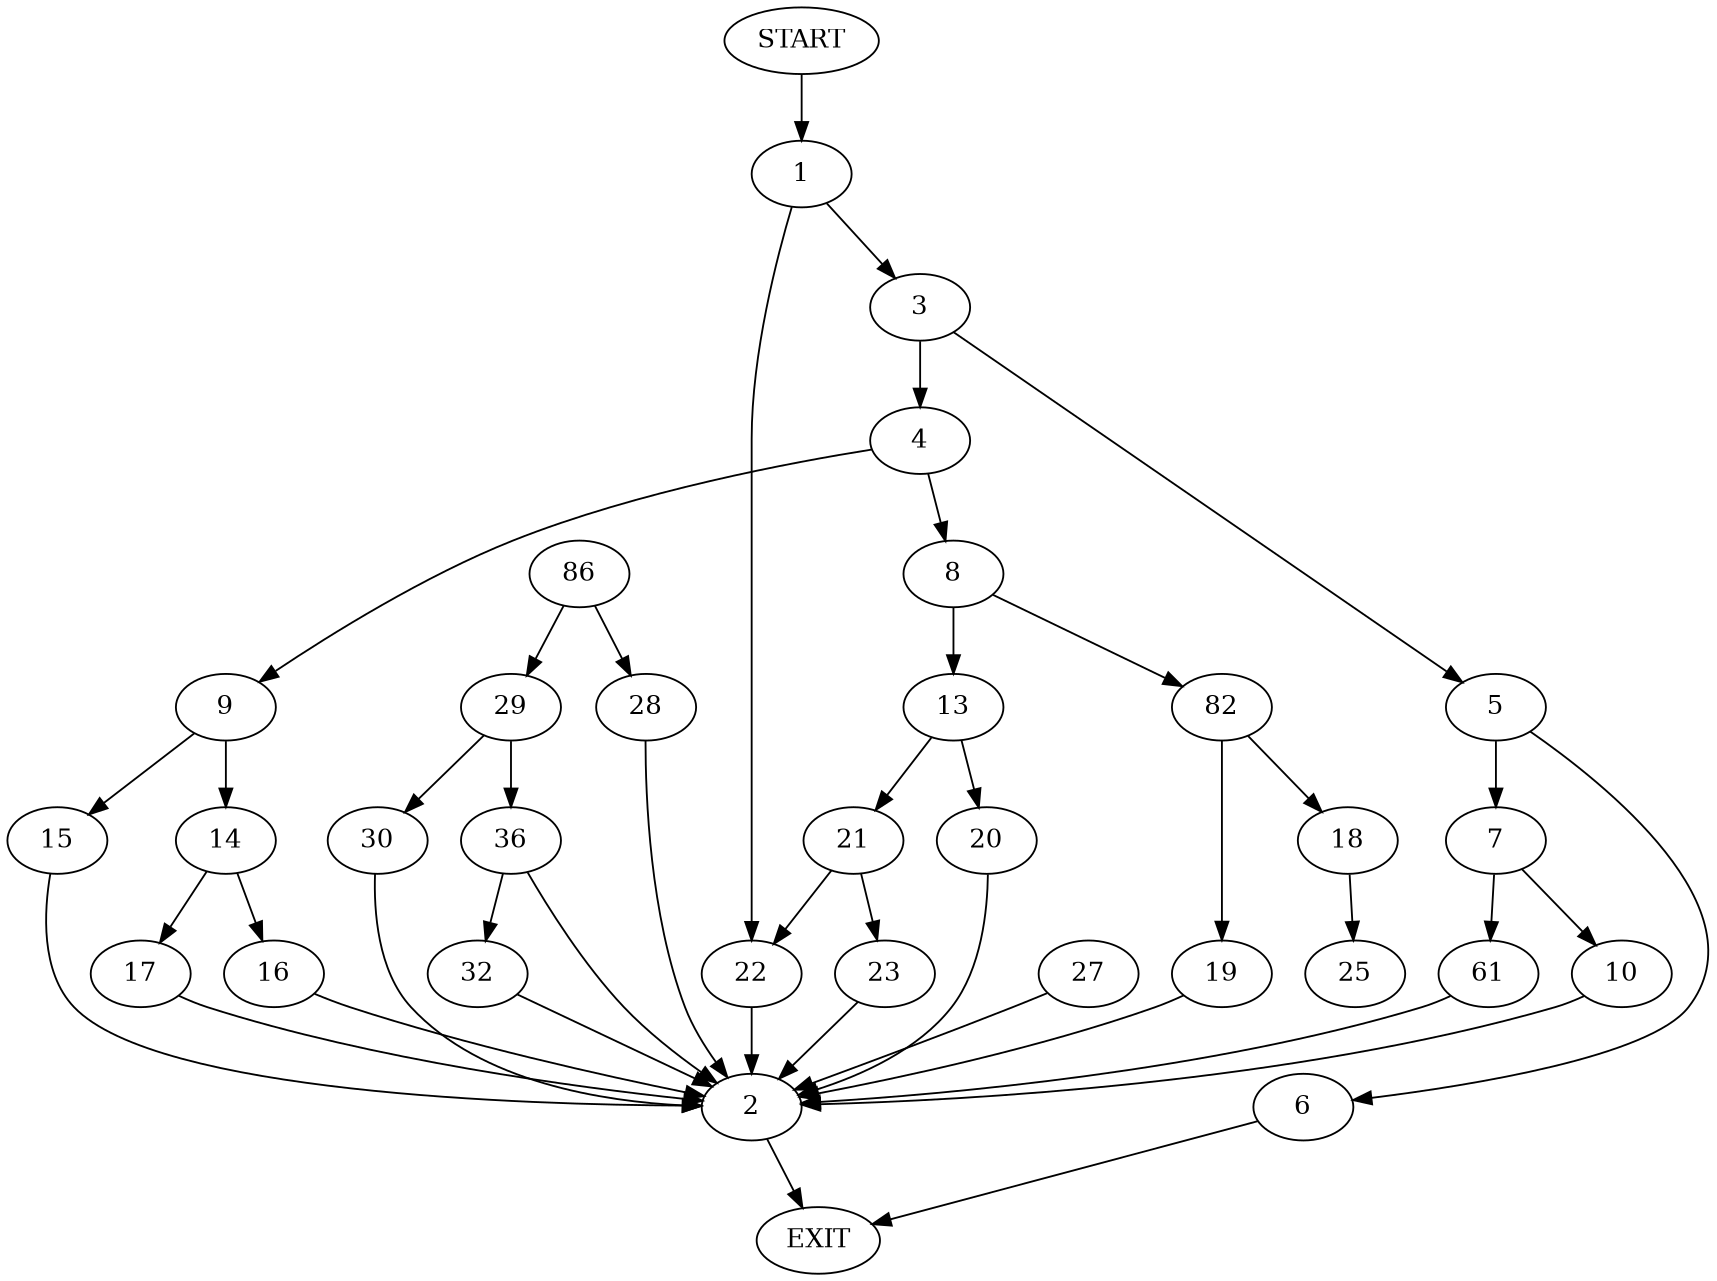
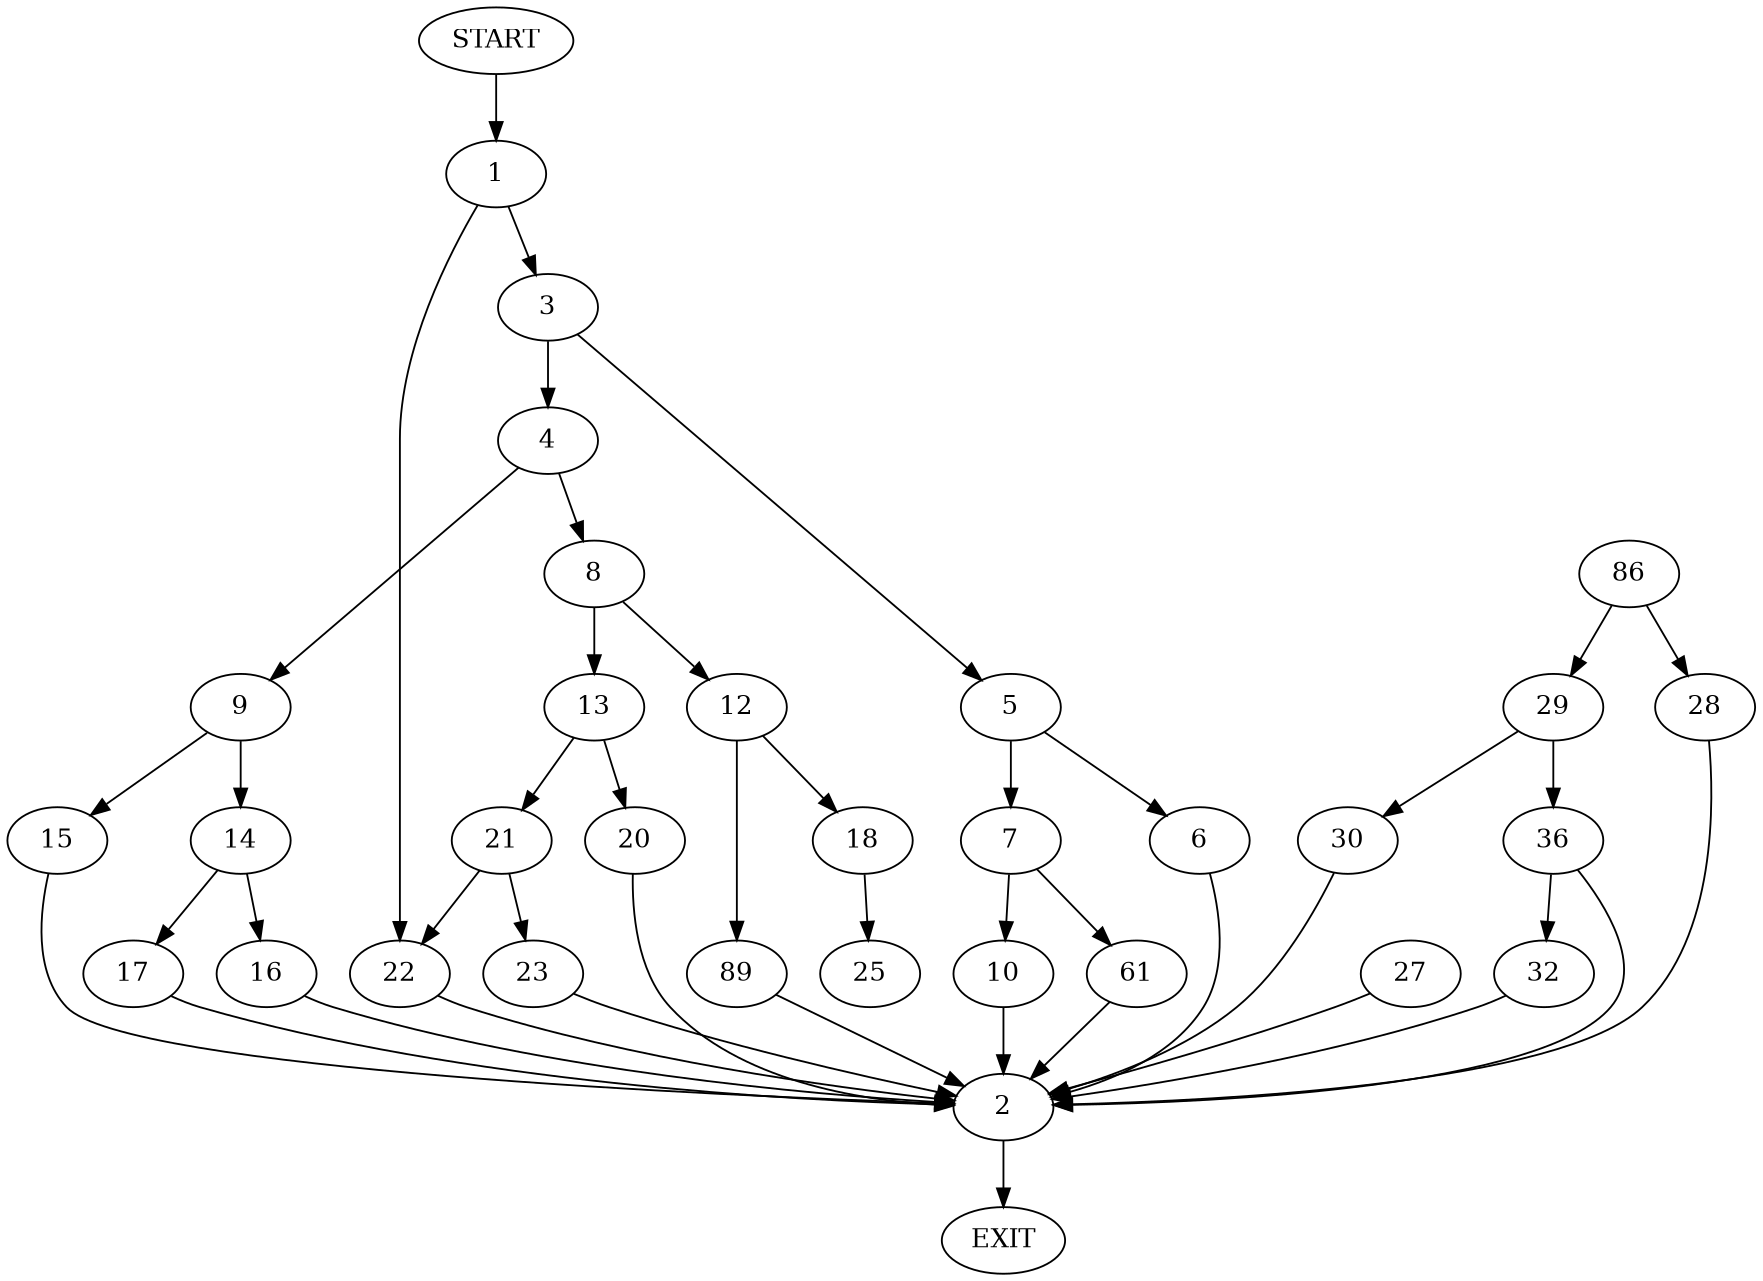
(1222, 707) -> (737, 707)
(1222, 974) -> (737, 974)
(1074, 1170) -> (1196, 1017)
